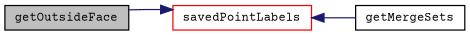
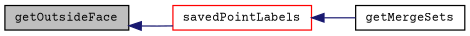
(145, 10) -> (157, 26)
